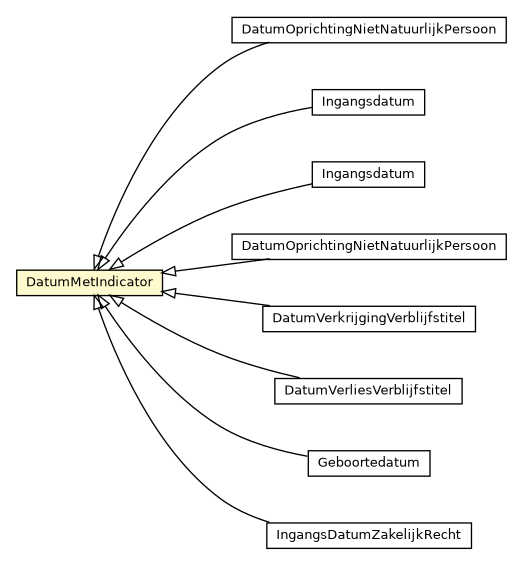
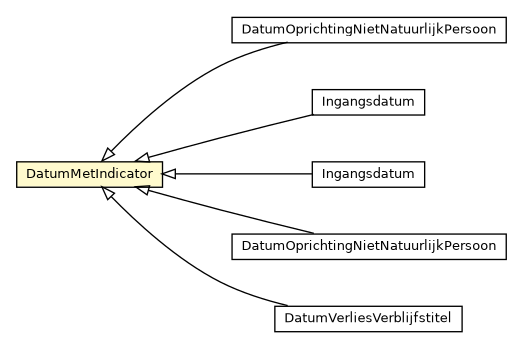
(368, 318) -> none
(368, 463) -> none
(368, 535) -> none
